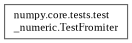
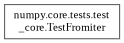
(66, 22) -> (62, 22)
